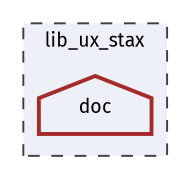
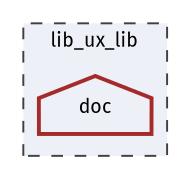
(95, 42) -> (95, 42)
